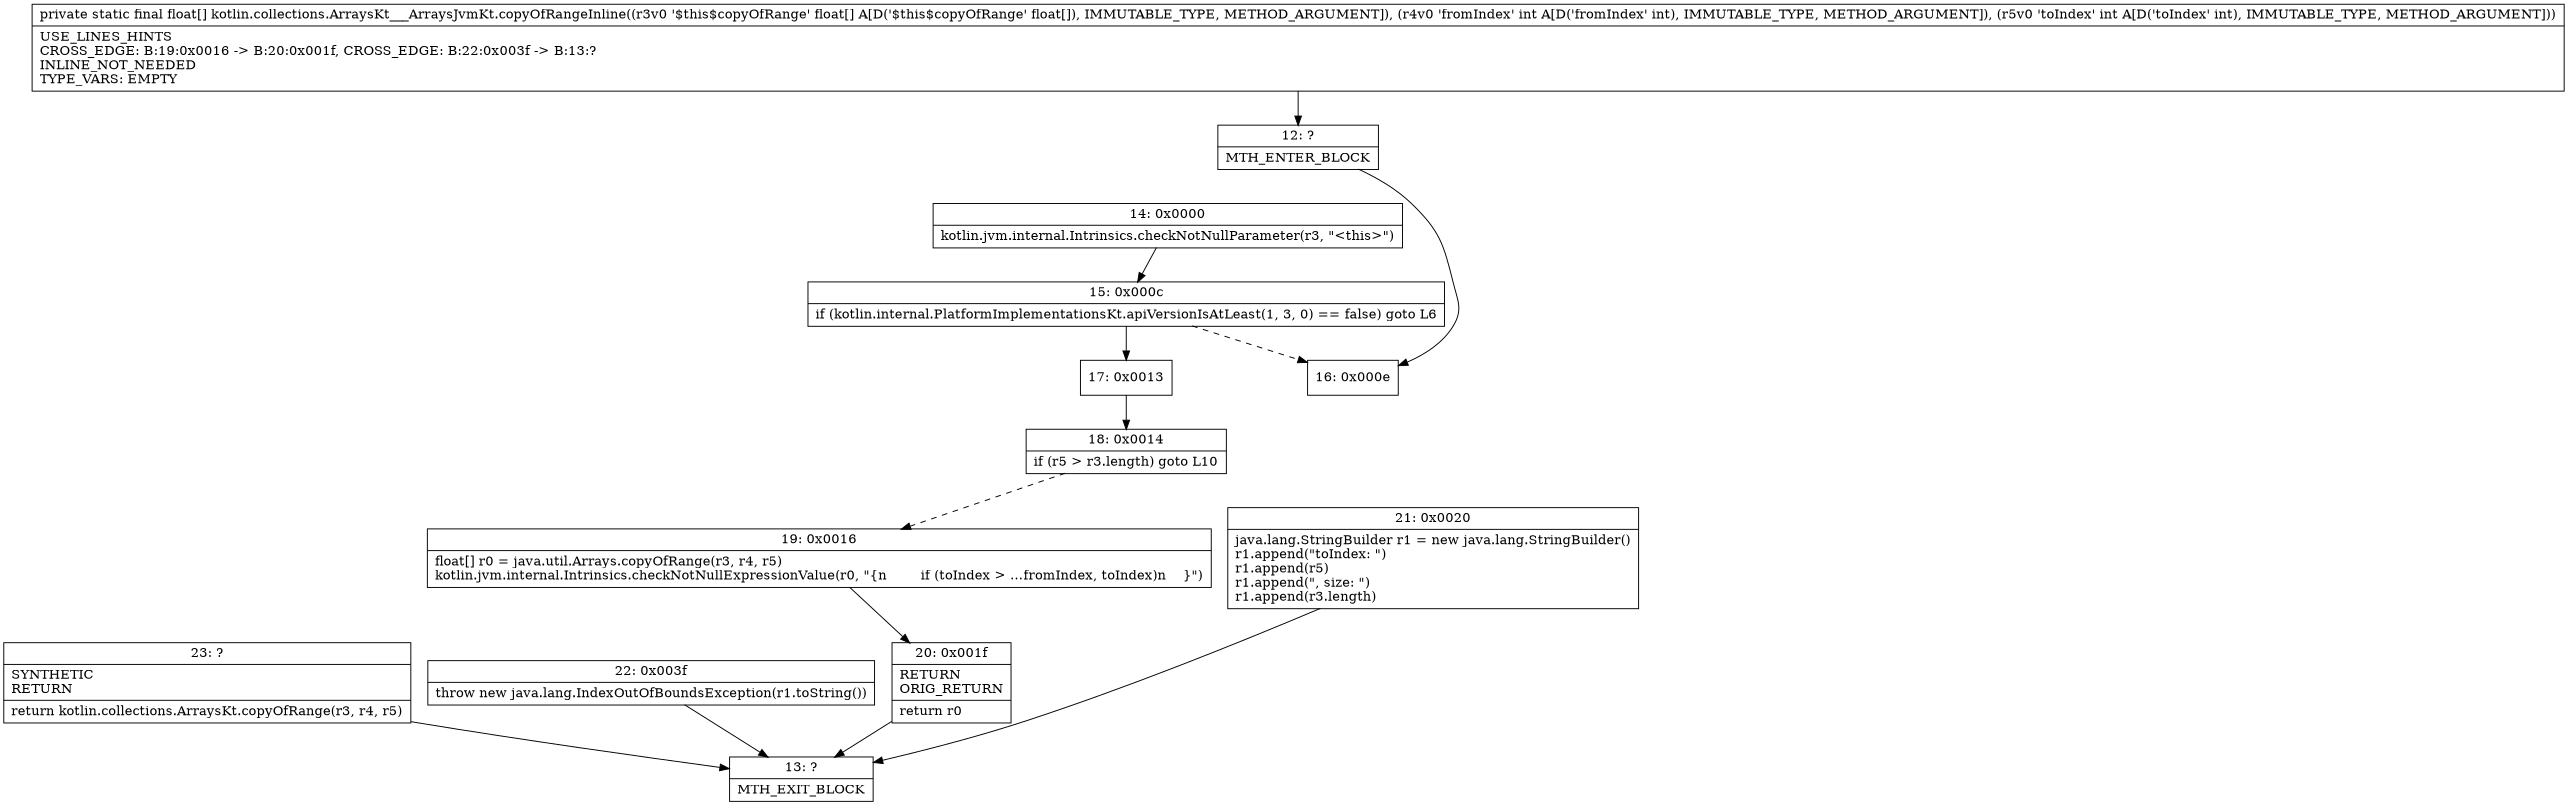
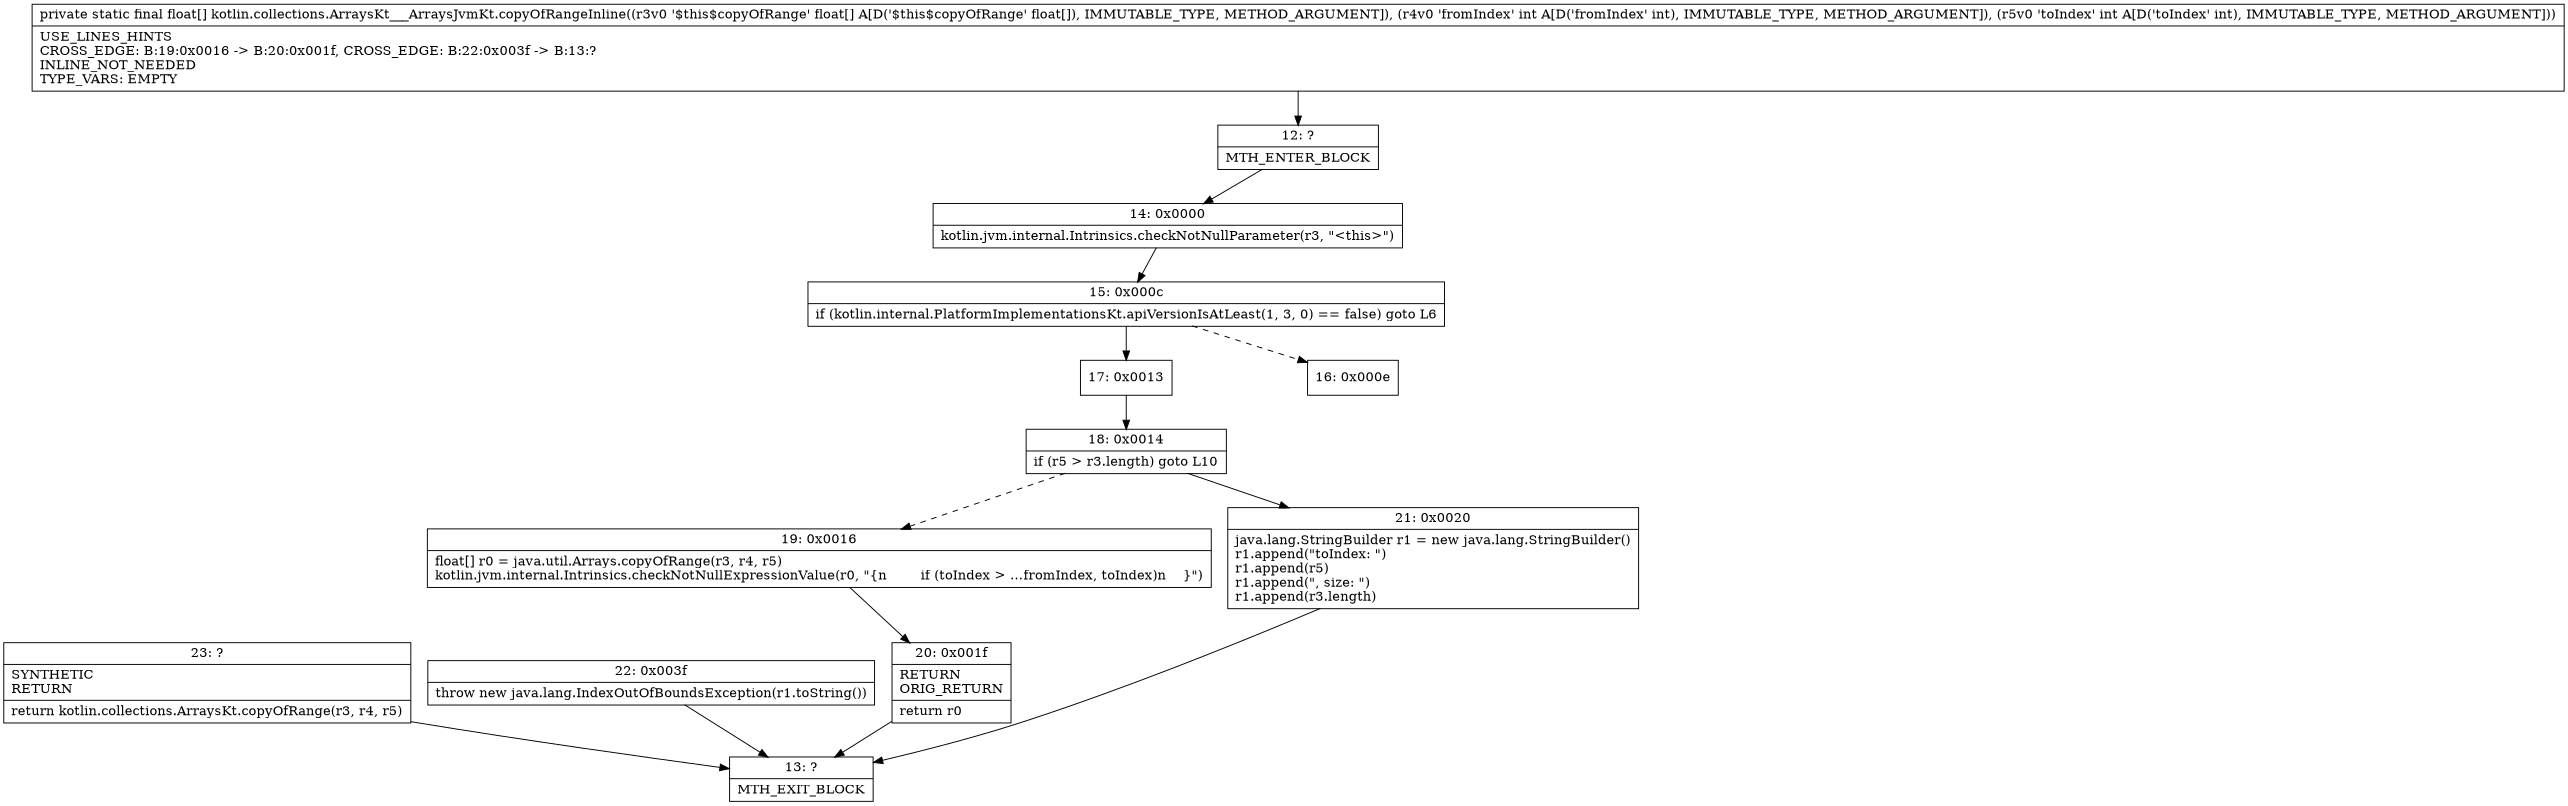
(1447, 258) -> (1237, 184)
none -> (1234, 489)
